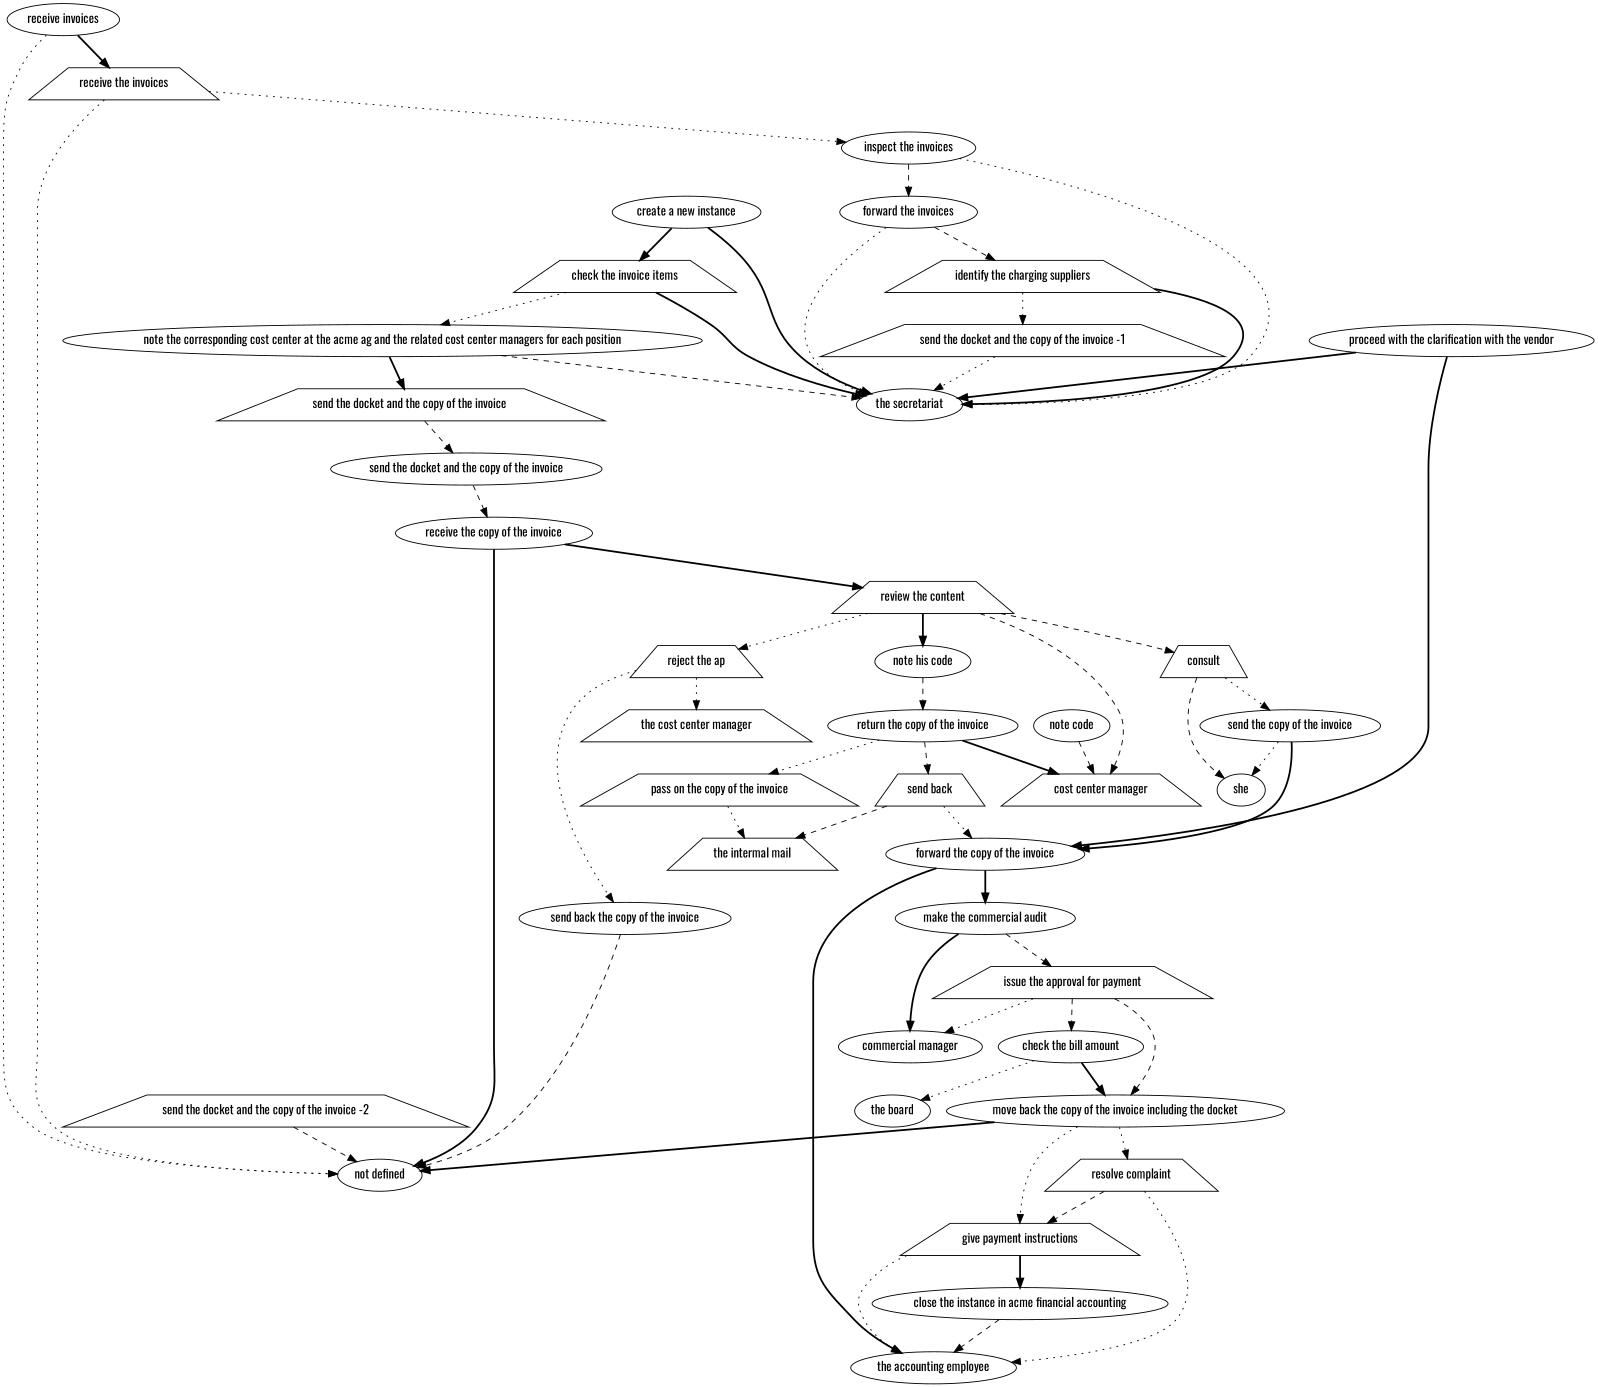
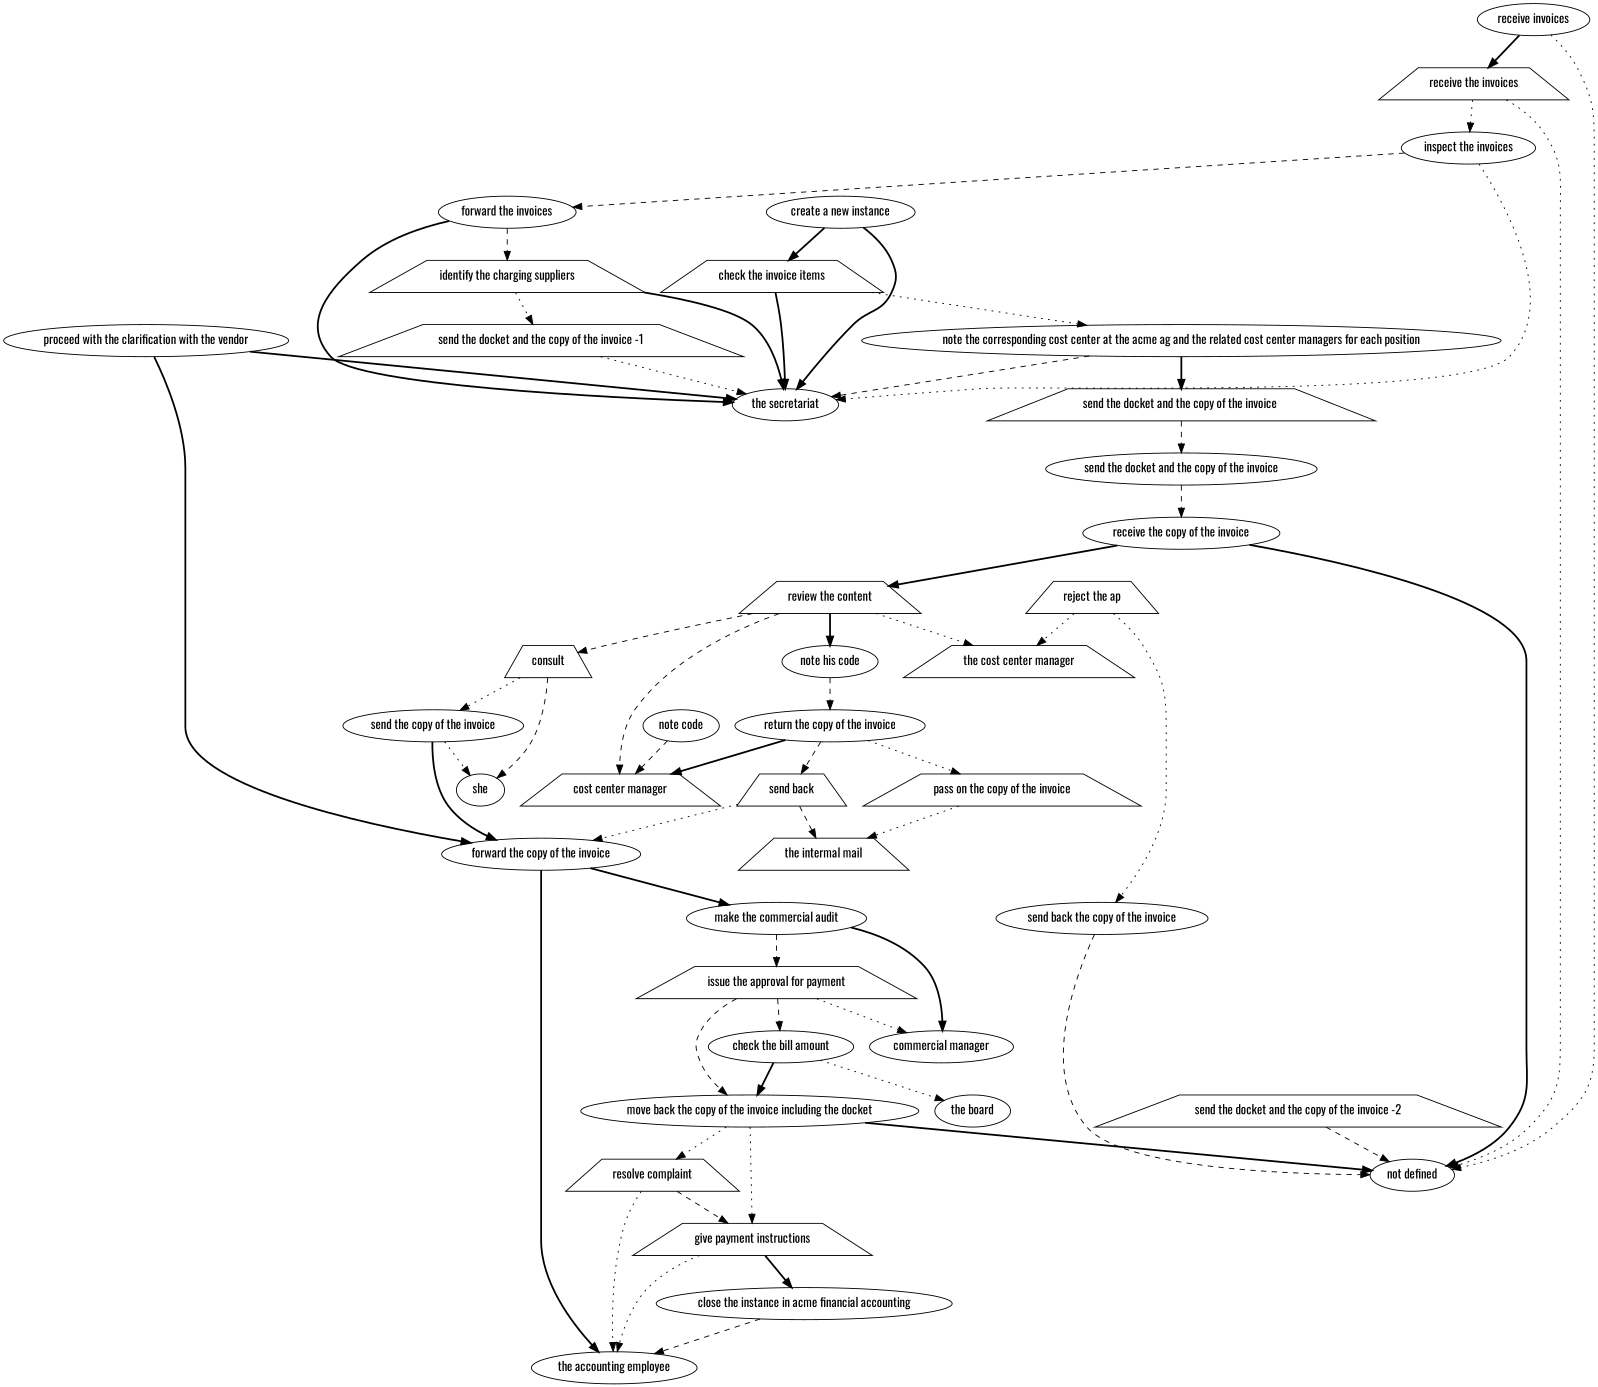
(811, 307) -> (420, 380)
(807, 630) -> (920, 628)
